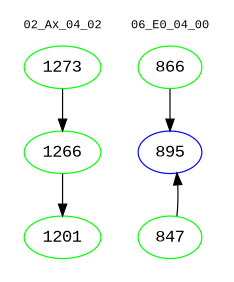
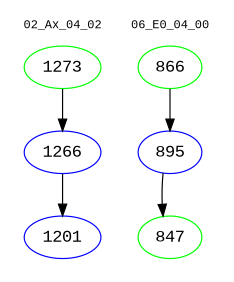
(63, 152) -> (63, 152)
(178, 201) -> (162, 189)
(63, 237) -> (63, 237)
